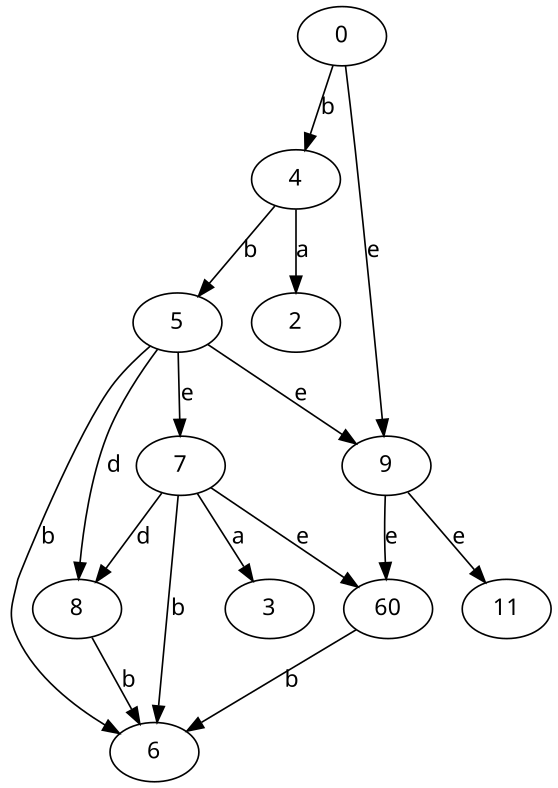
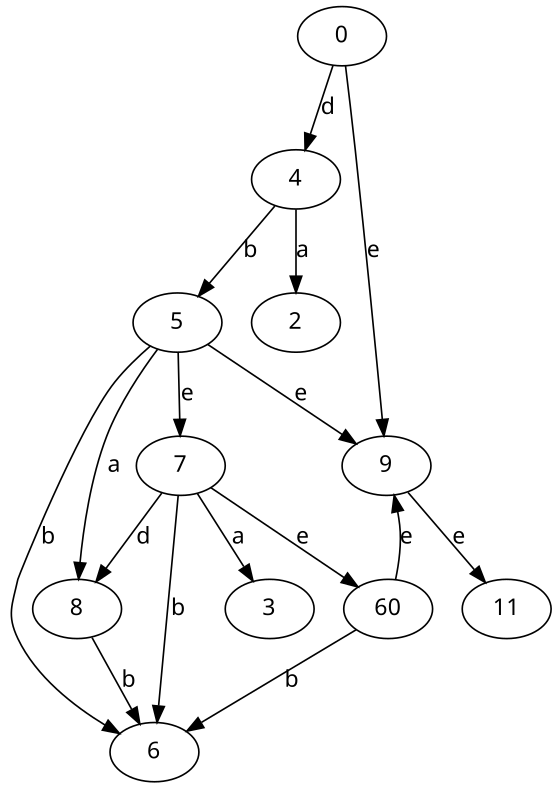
(328, 108) -> (328, 108)
(114, 466) -> (114, 466)
(385, 529) -> (400, 545)
